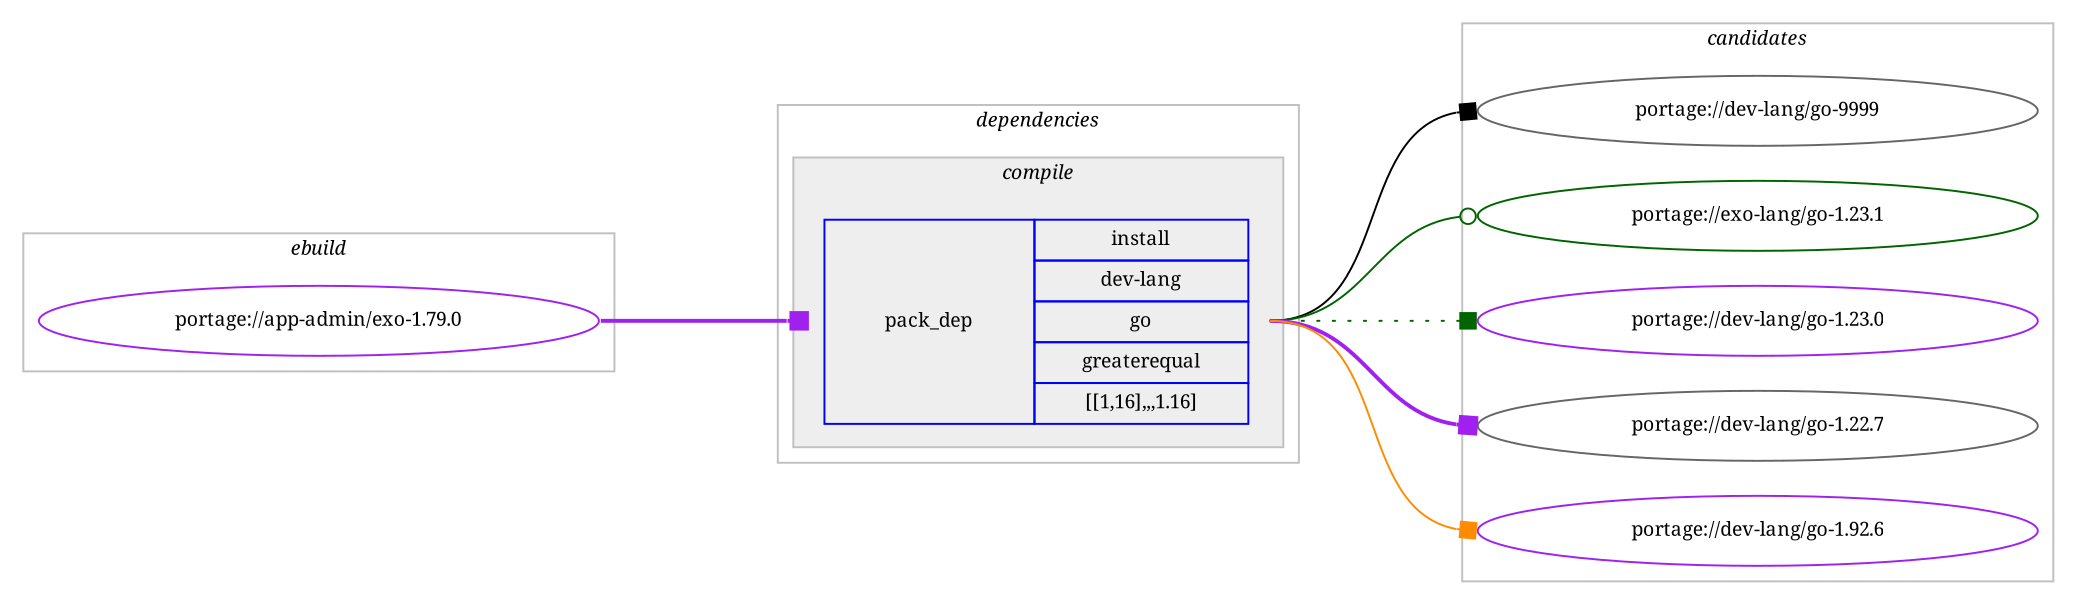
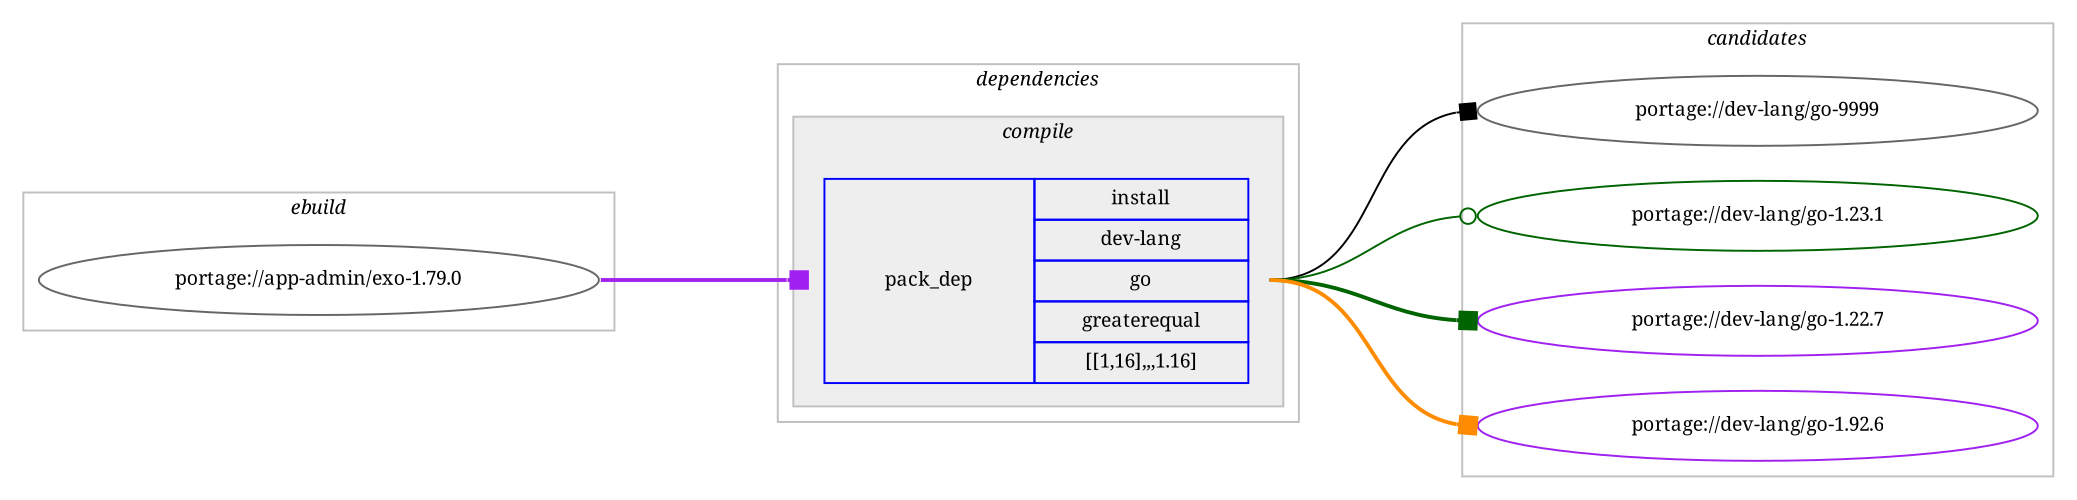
(1758, 216) -> (1758, 216)
(319, 321) -> (319, 280)
(1758, 321) -> none
(1366, 366) -> (1364, 297)
(1369, 417) -> (1367, 345)
(1758, 426) -> (1758, 321)
